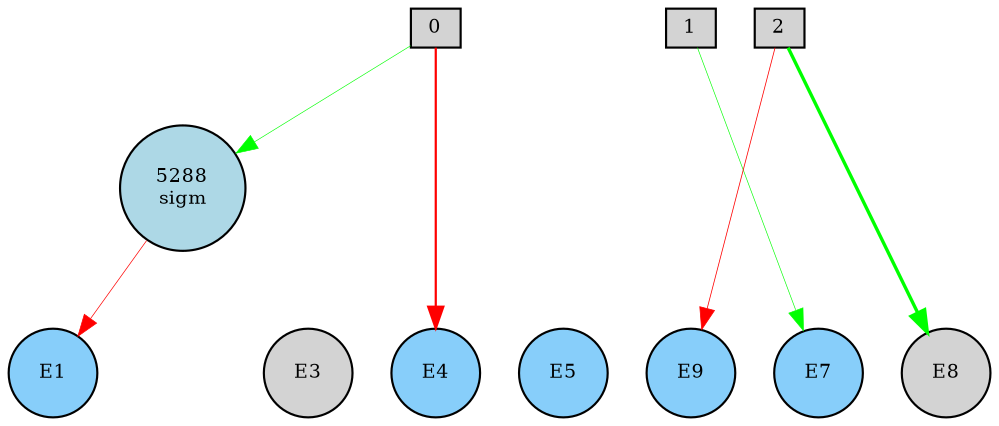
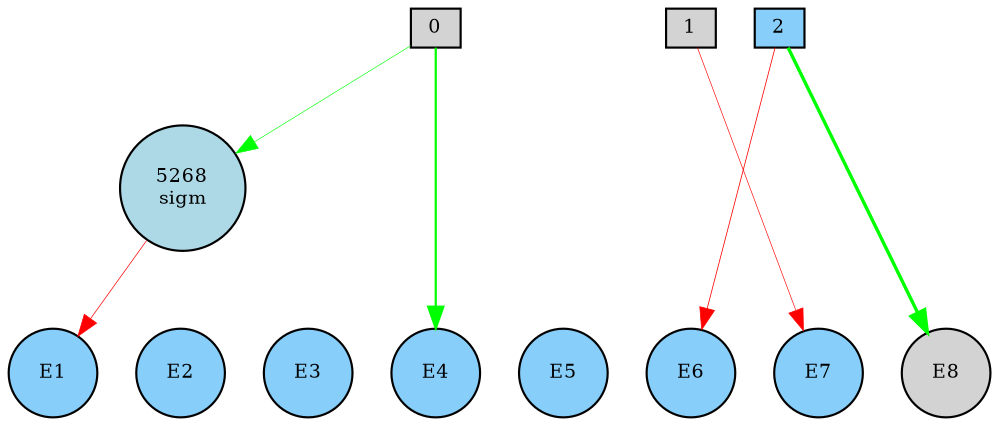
(780, 28) -> (780, 28)
(436, 177) -> (436, 177)
(183, 188) -> (183, 188)
(751, 192) -> (751, 192)
none -> (181, 373)
(308, 373) -> (308, 373)
(691, 373) -> (691, 373)
